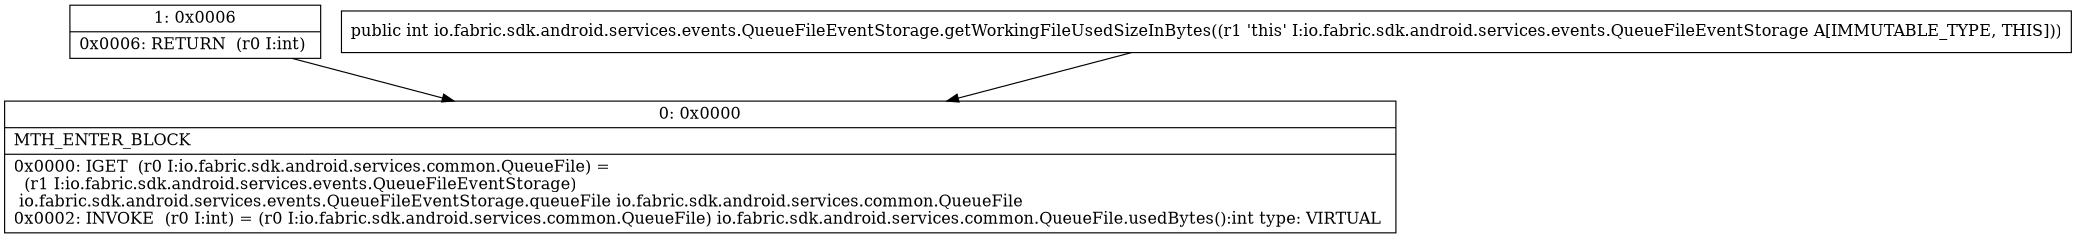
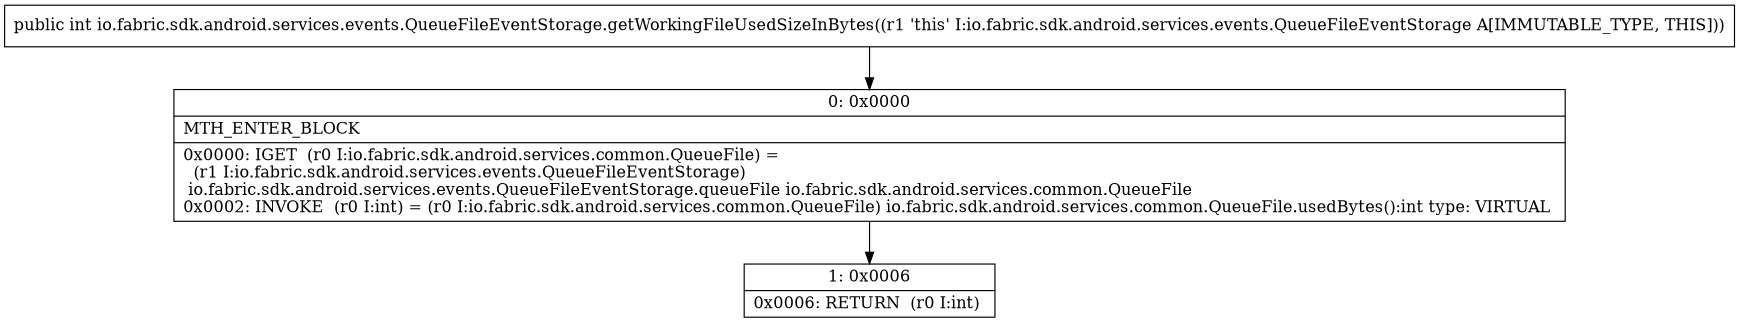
(367, 78) -> (870, 237)
